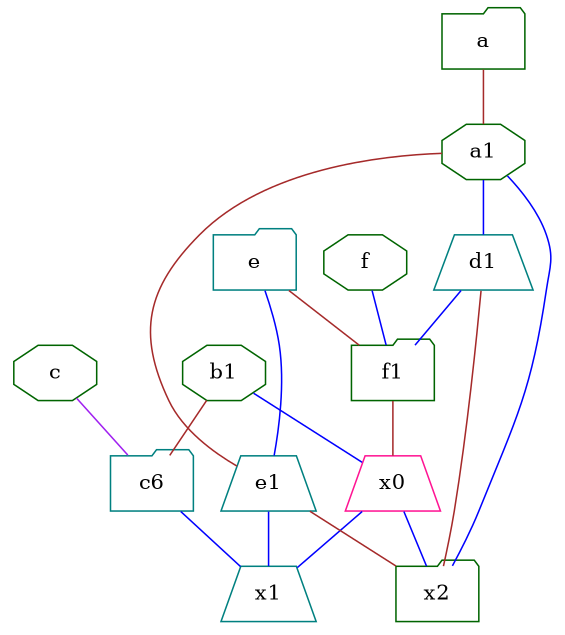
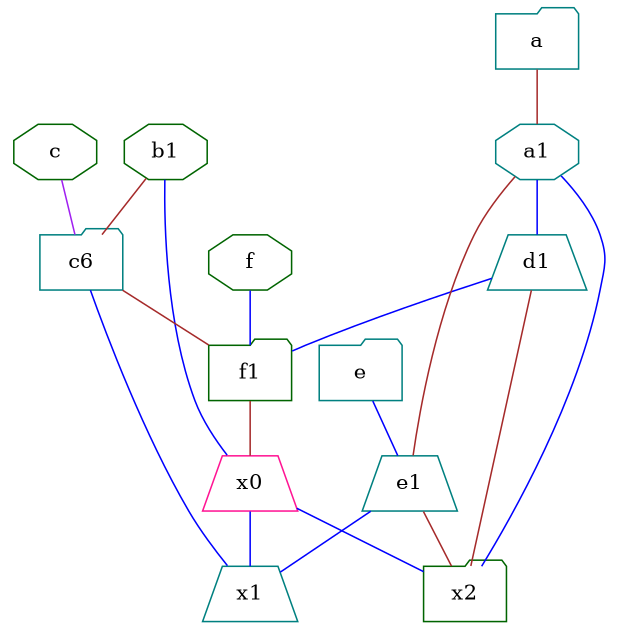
(483, 41) -> (537, 41)
(483, 152) -> (537, 152)
(324, 318) -> (164, 316)
